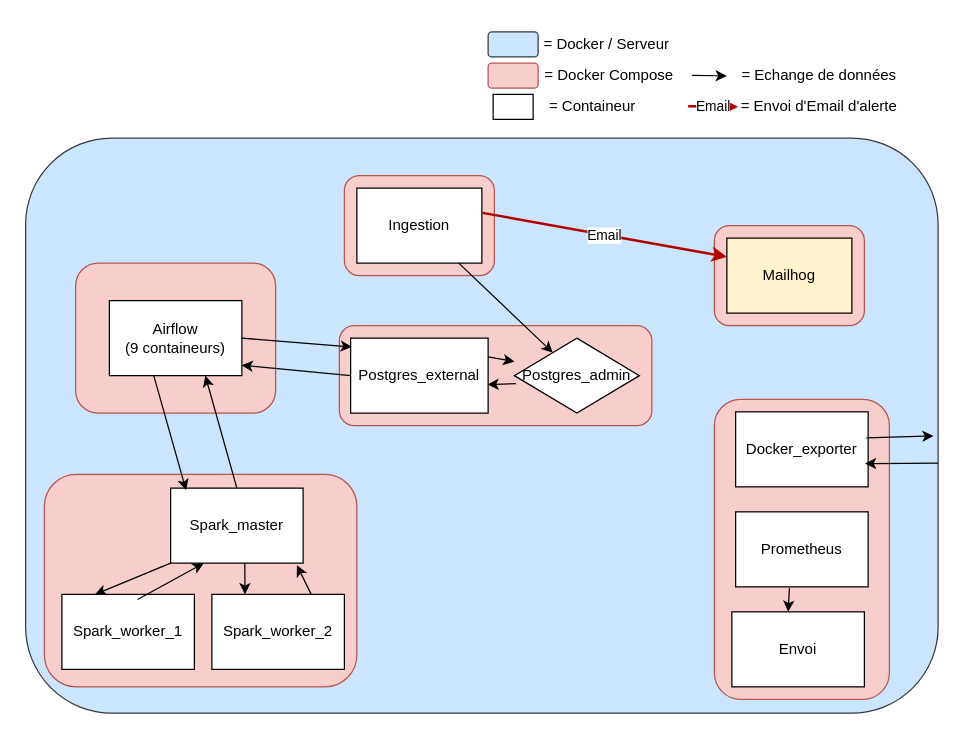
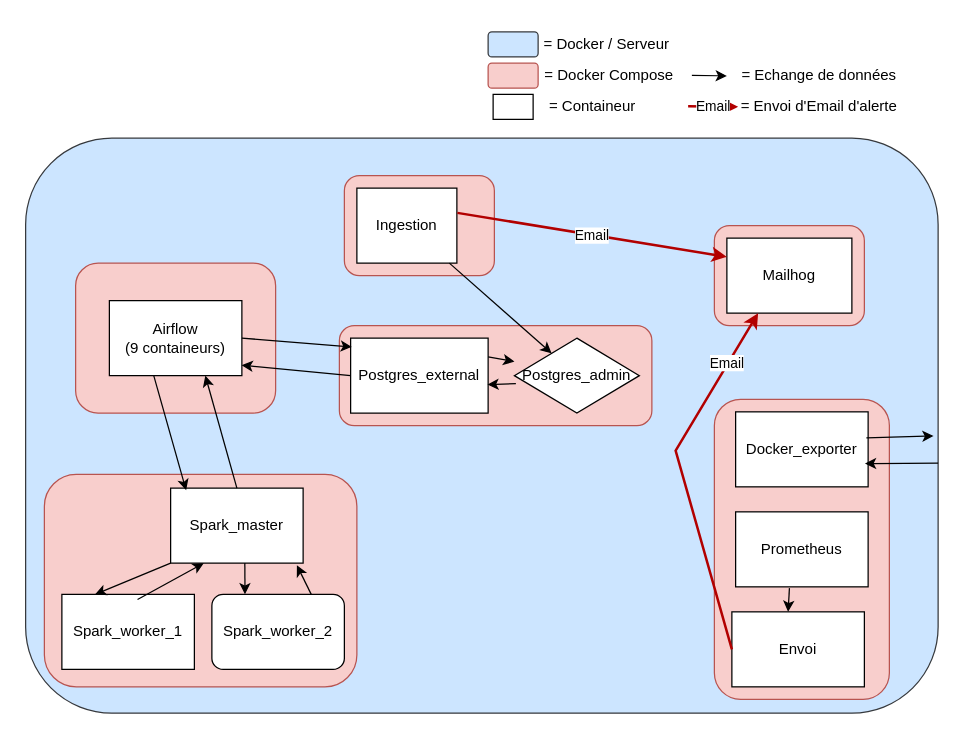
(419, 226) -> (407, 226)
(789, 276) -> (789, 276)
none -> (683, 478)
(278, 632) -> (278, 632)
